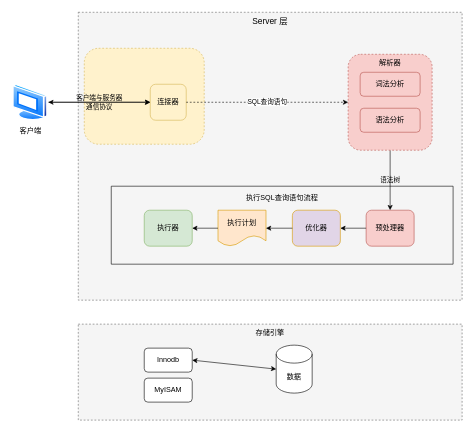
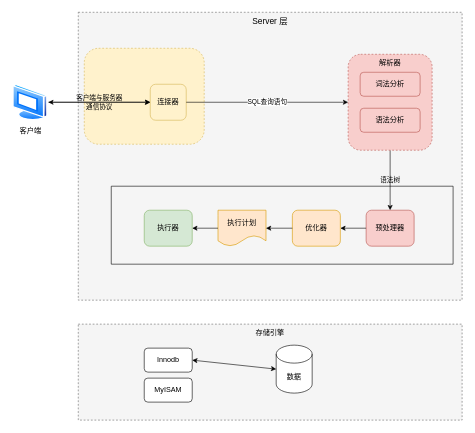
(217, 102) -> (217, 102)
(282, 198) -> none
(317, 228) -> (317, 228)
